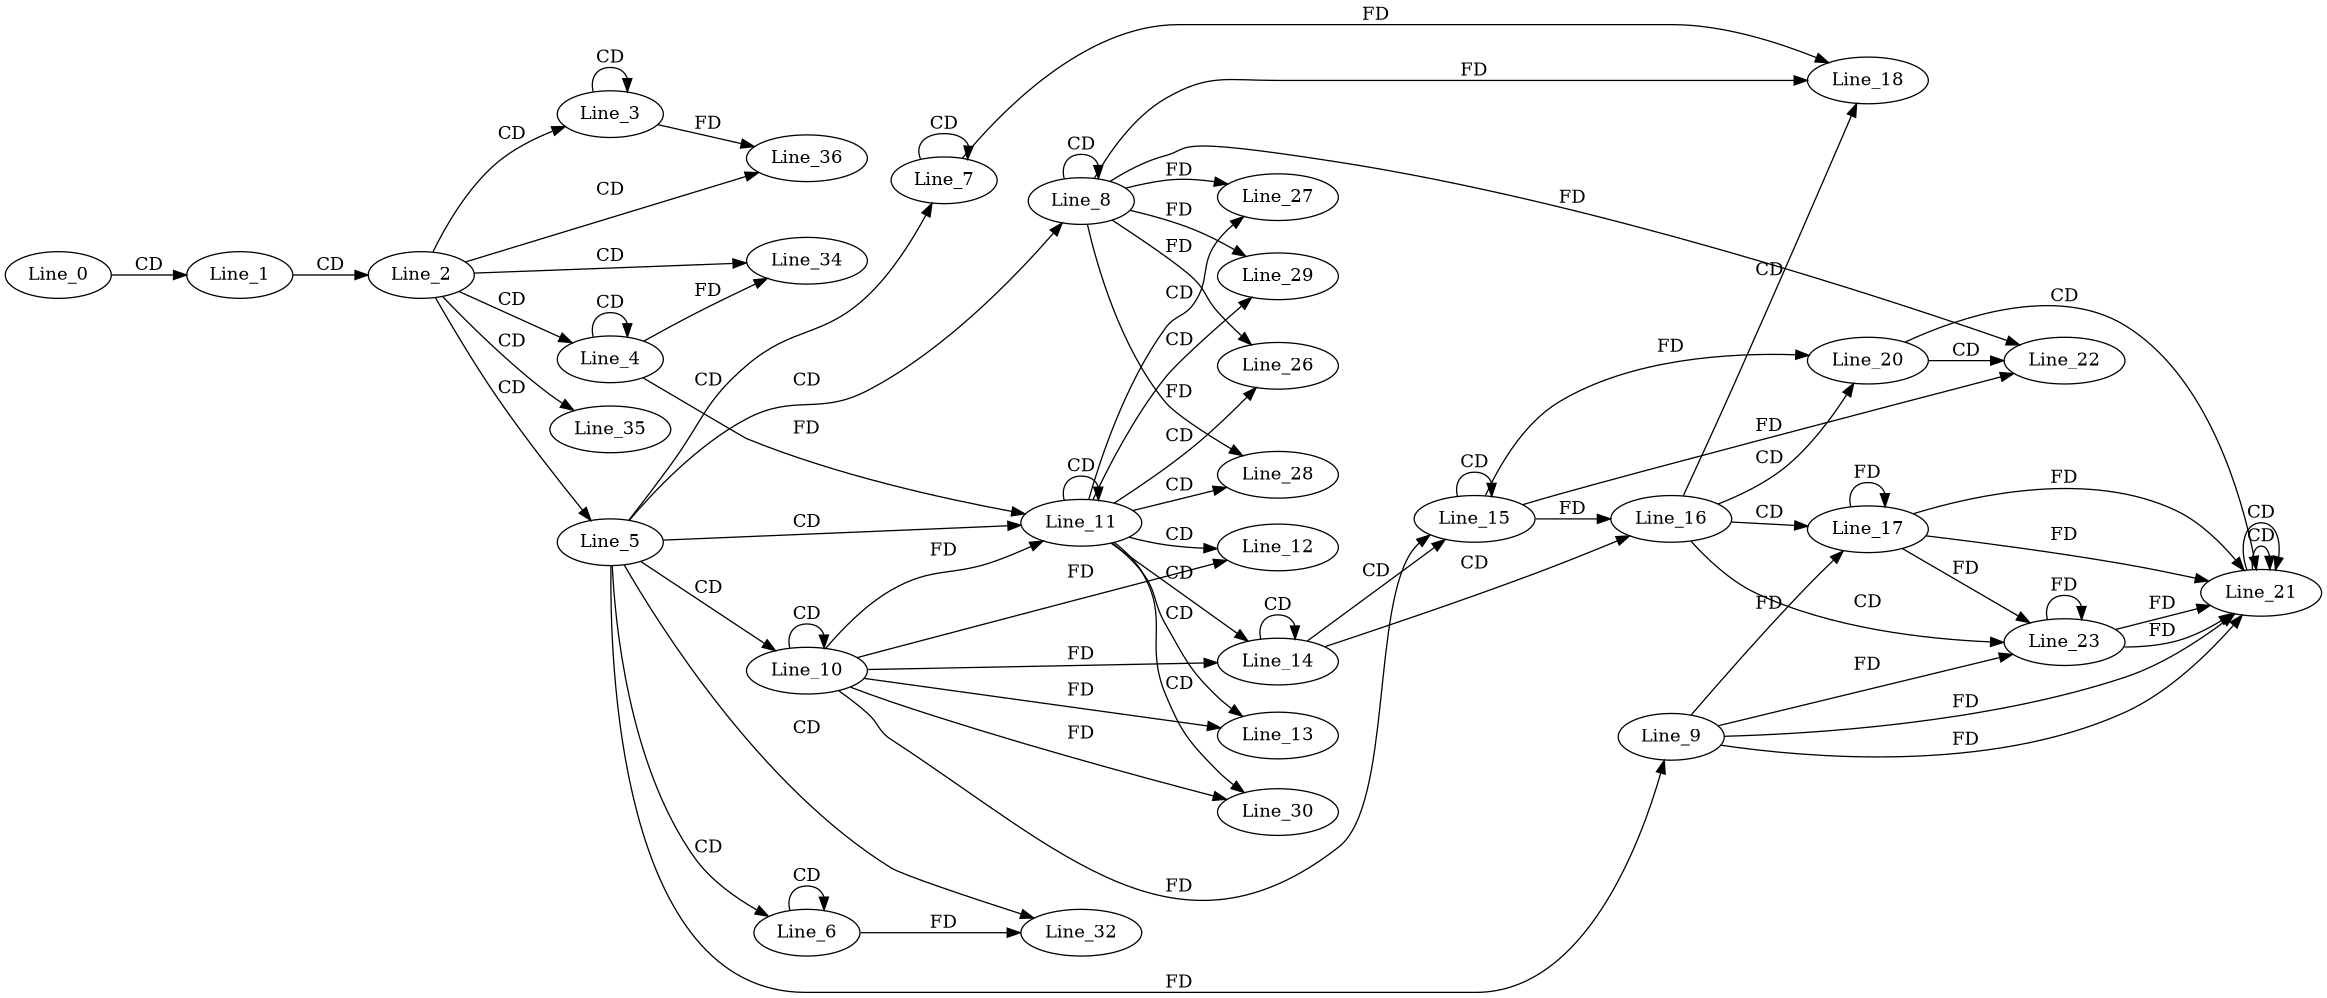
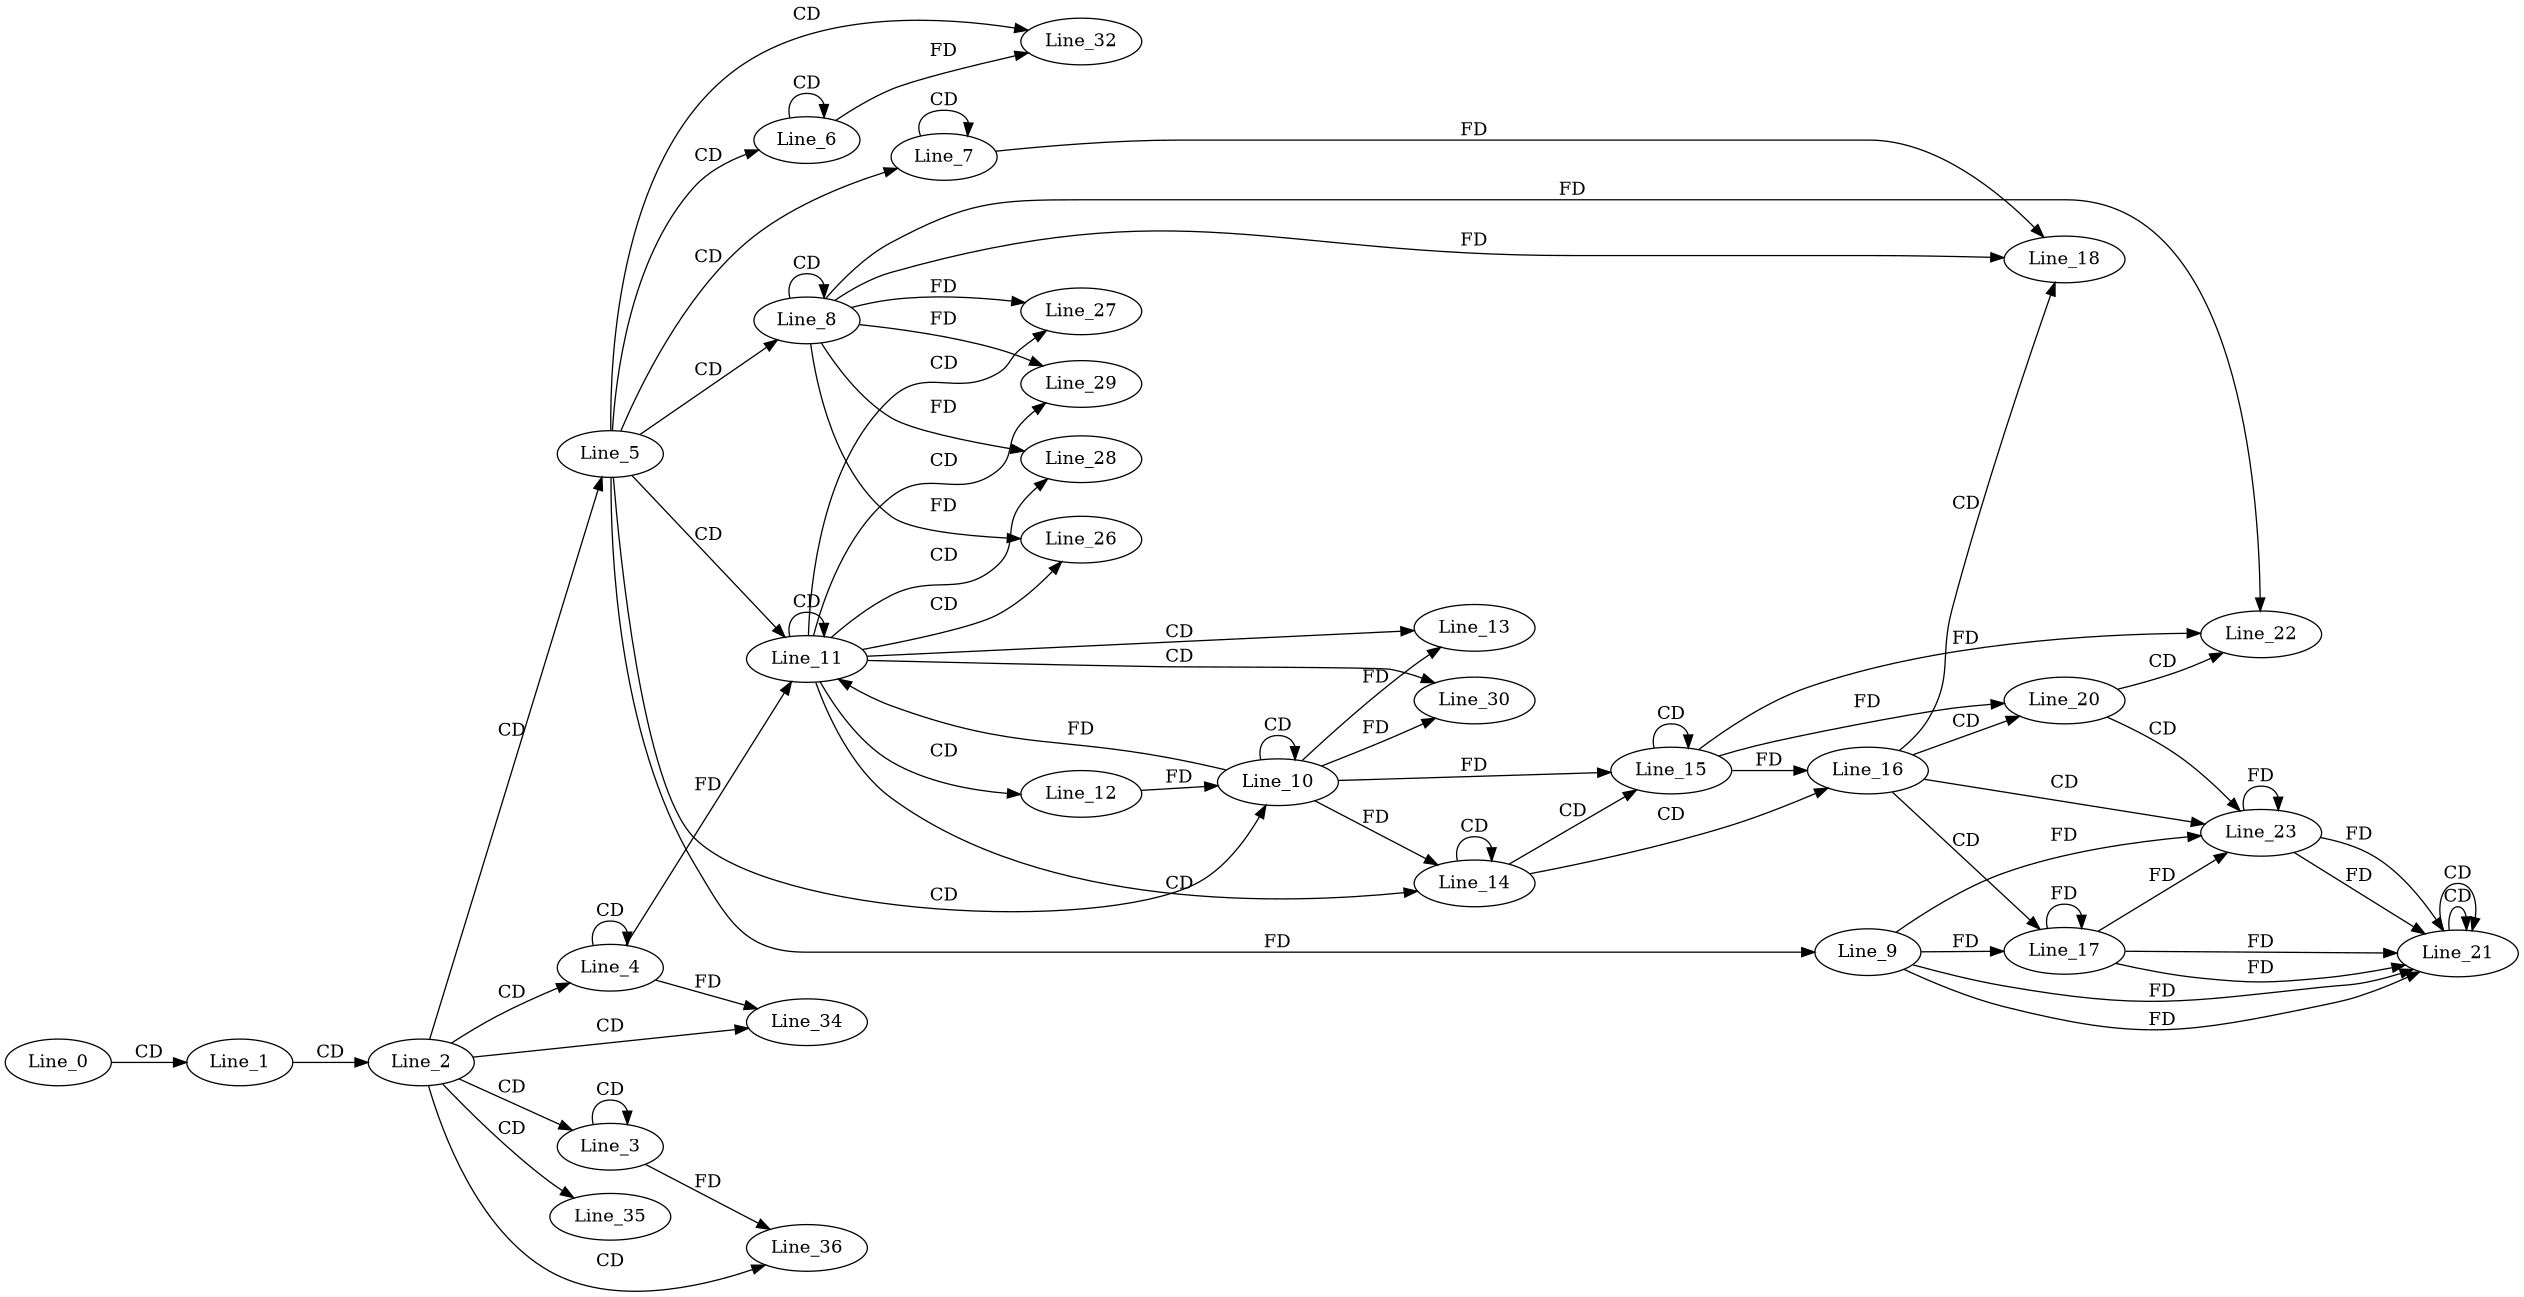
(2142, 338) -> (2173, 753)
(1036, 611) -> (1173, 788)
